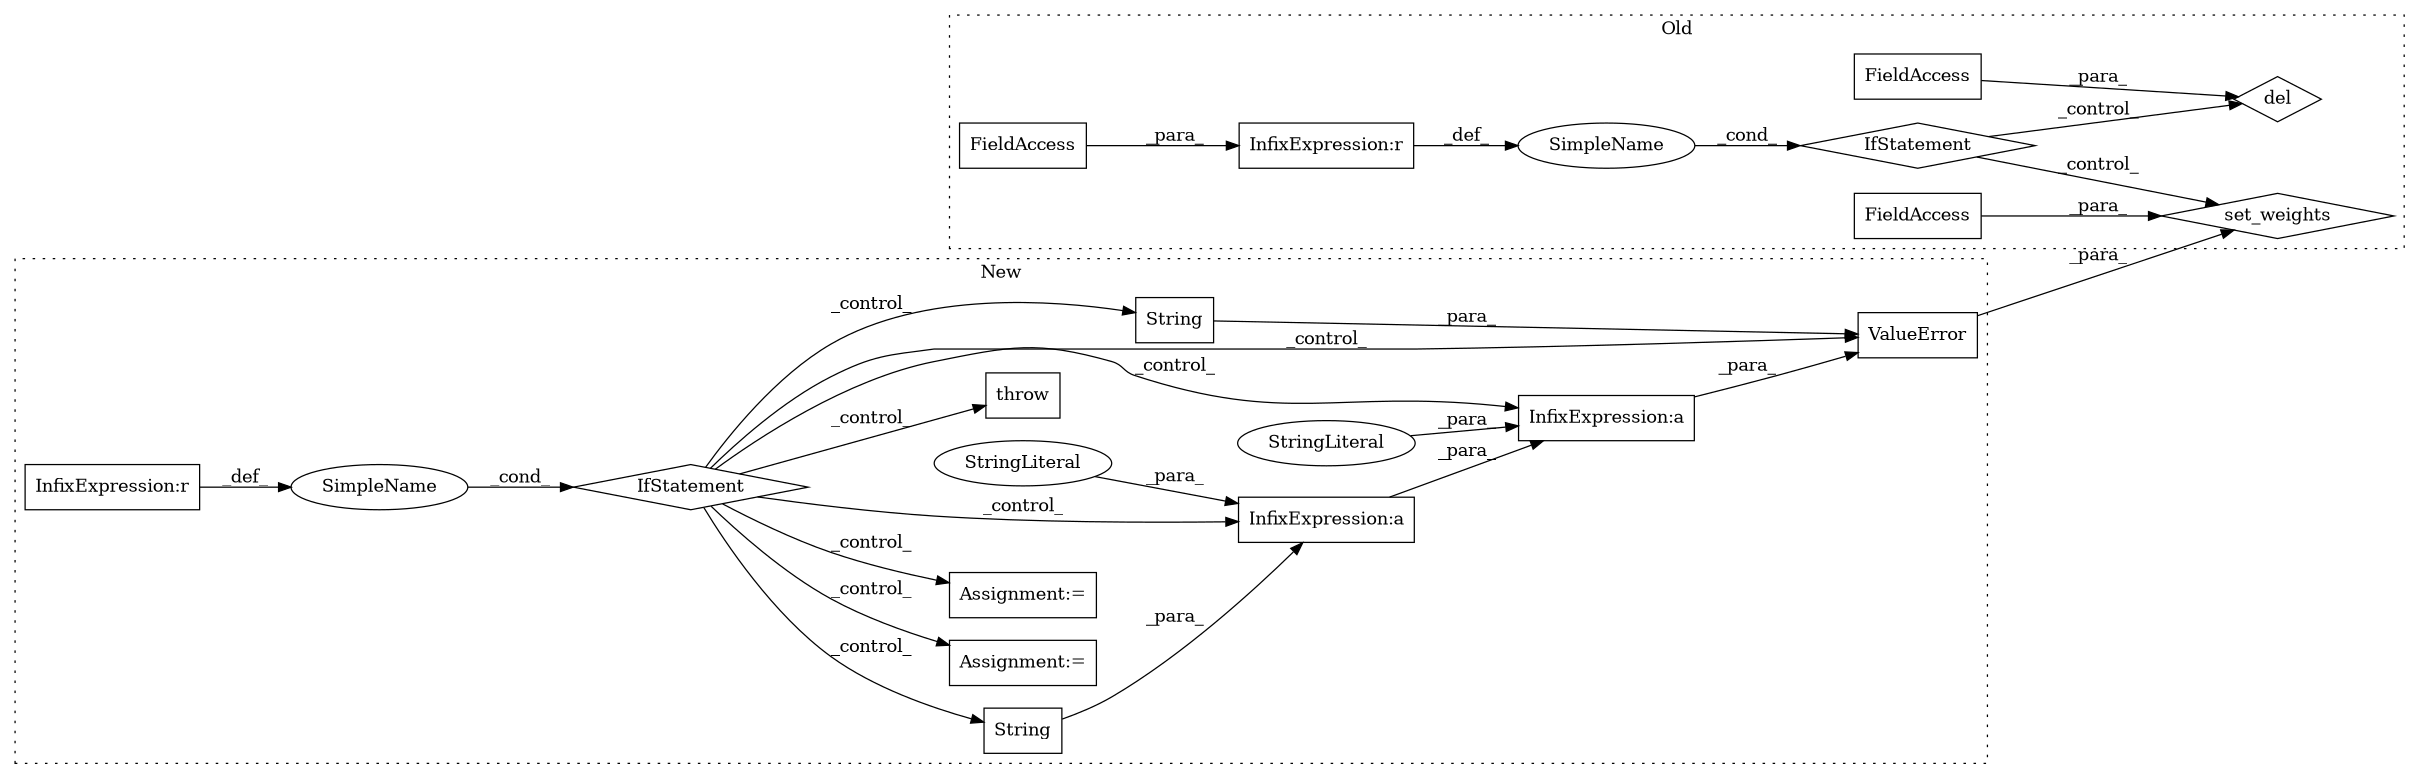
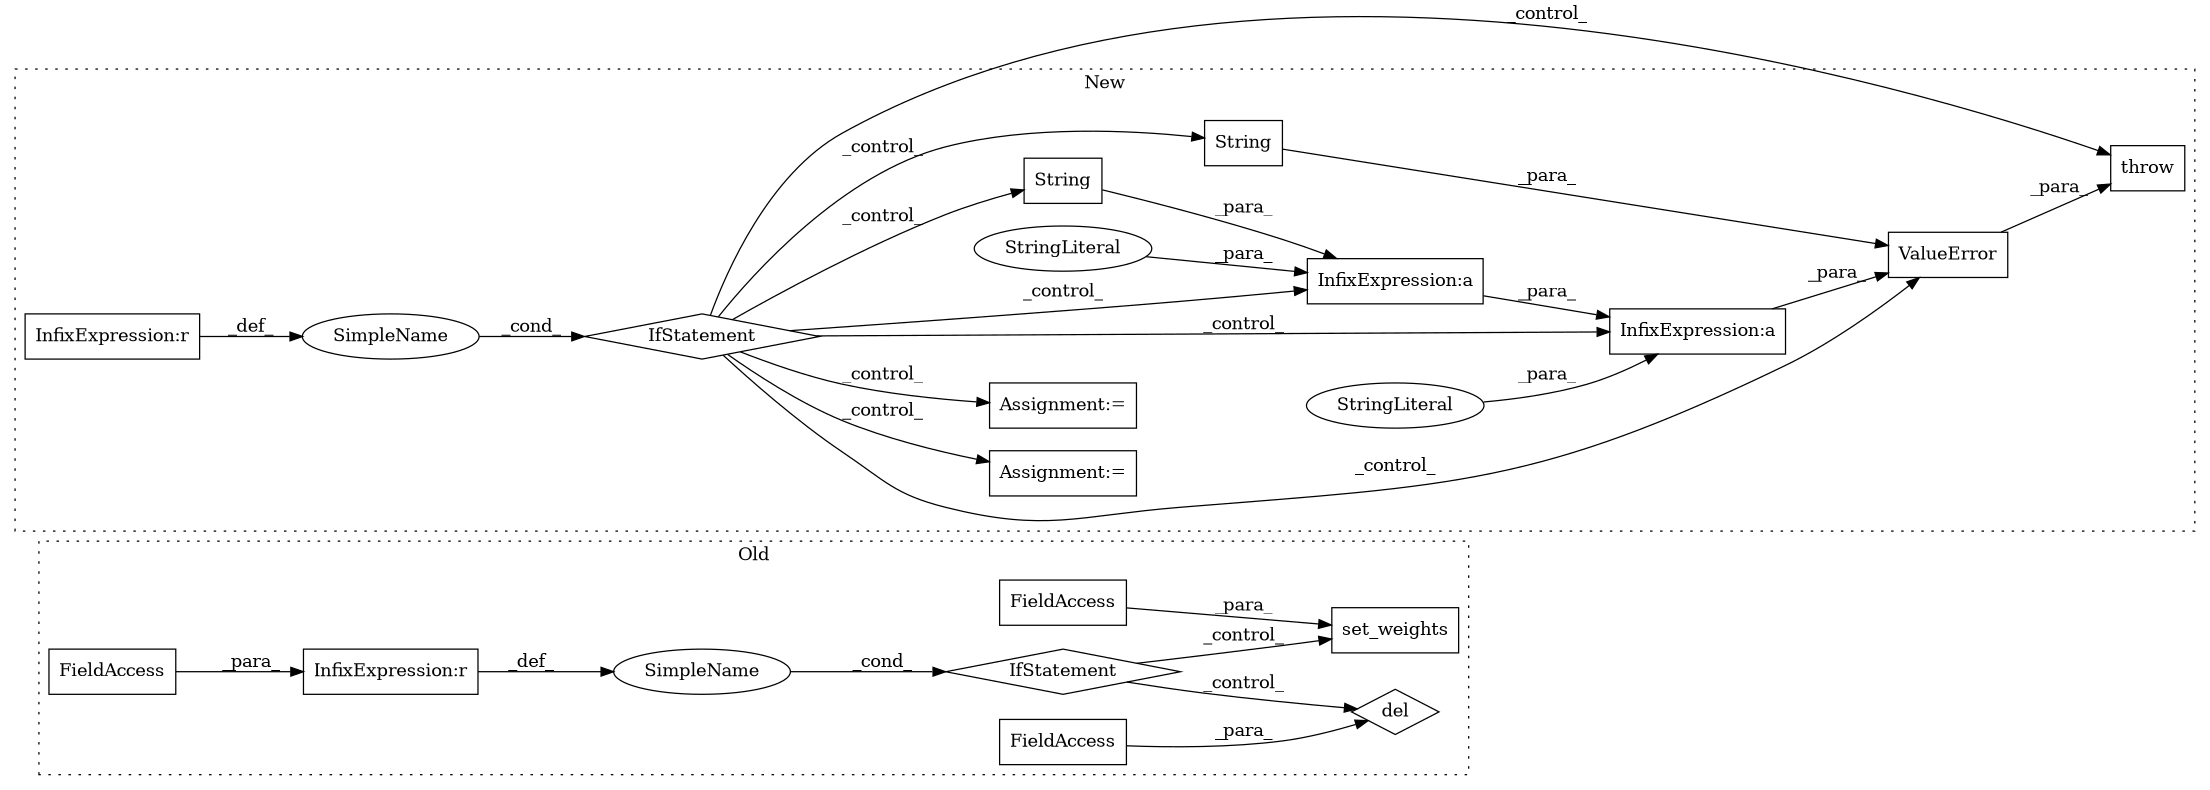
(2278, 216) -> (1395, 630)
(2100, 275) -> (2050, 211)
